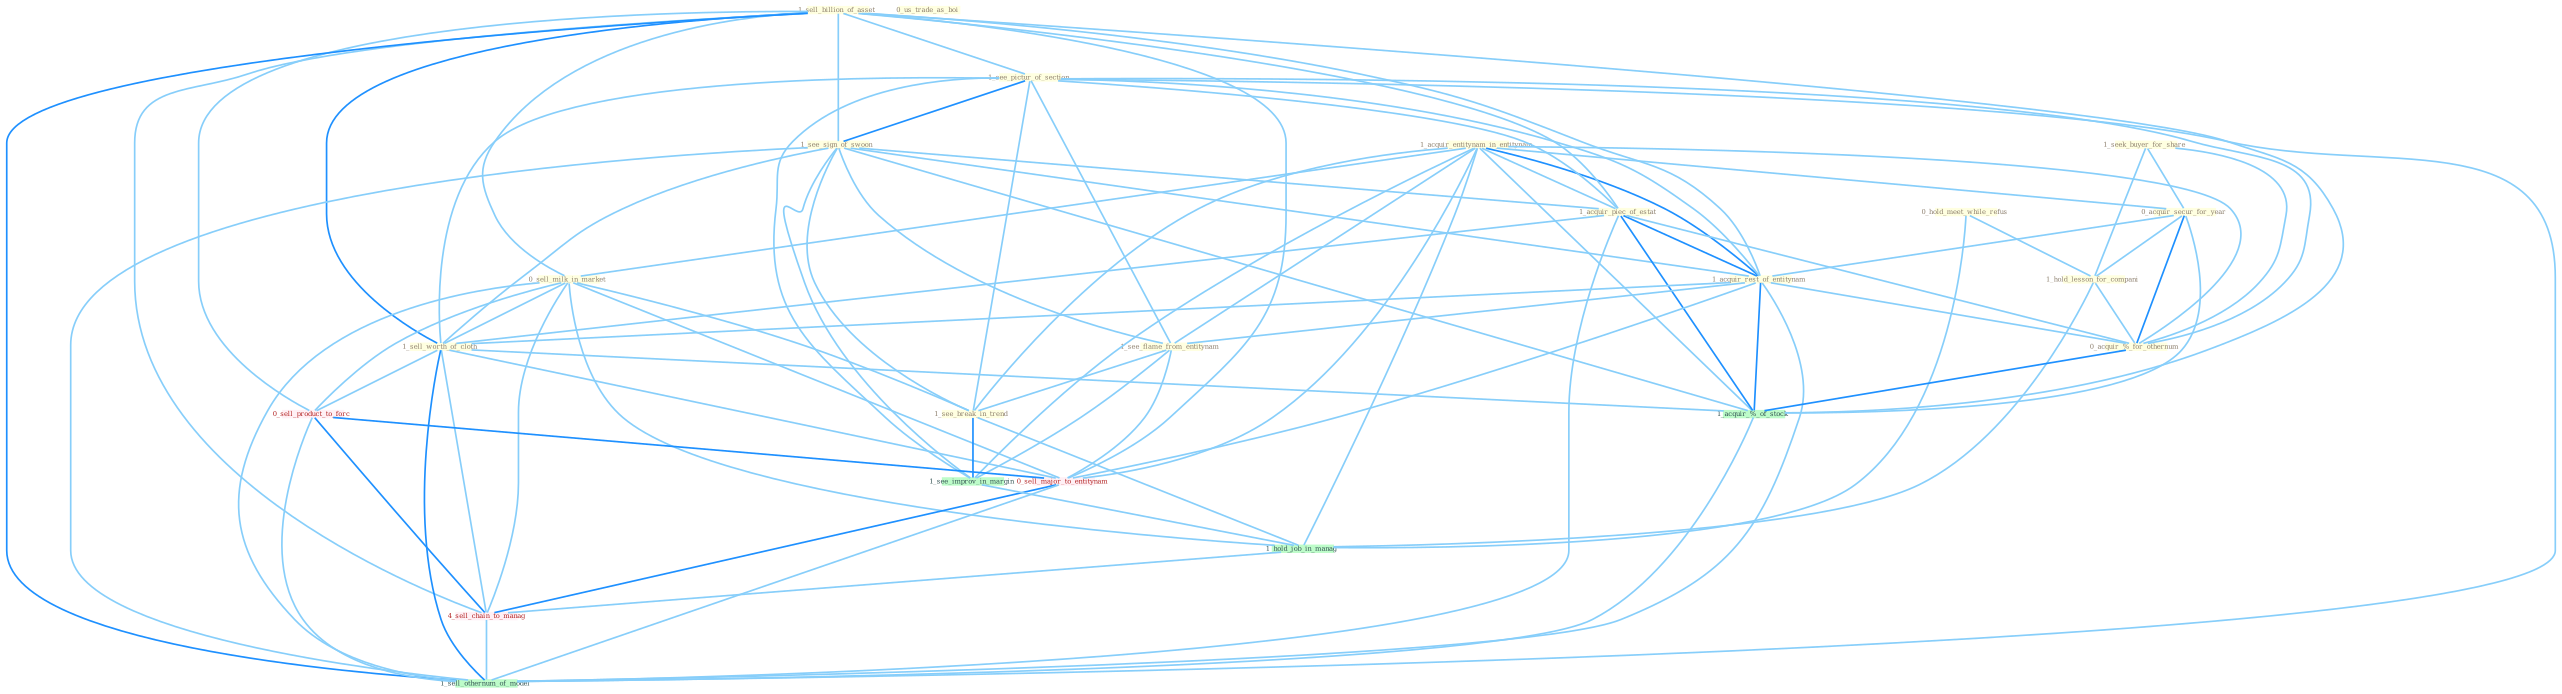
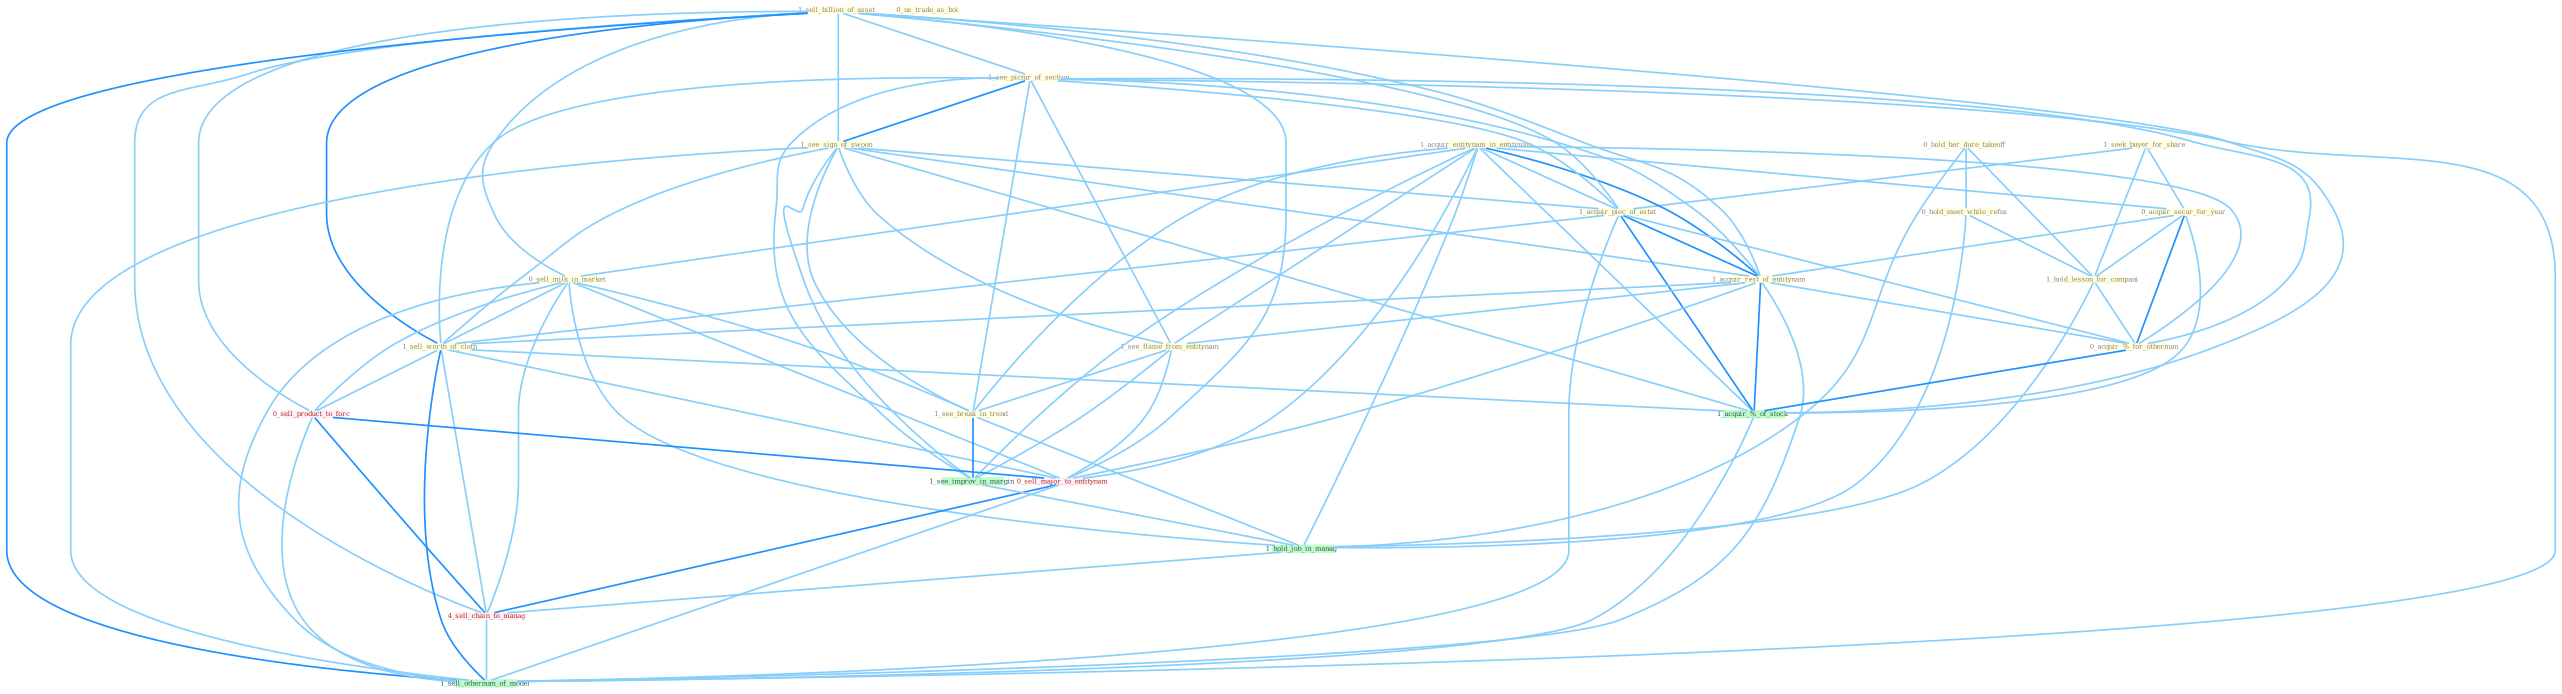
none -> (1966, 145)
(2280, 246) -> (1920, 174)
